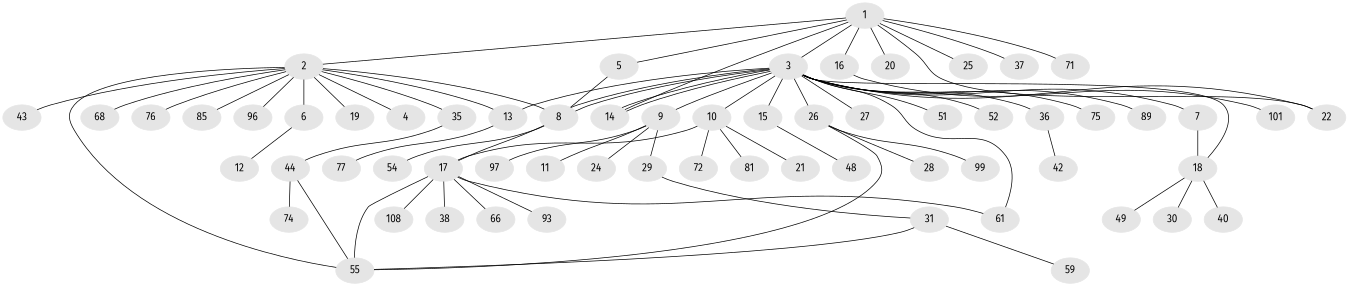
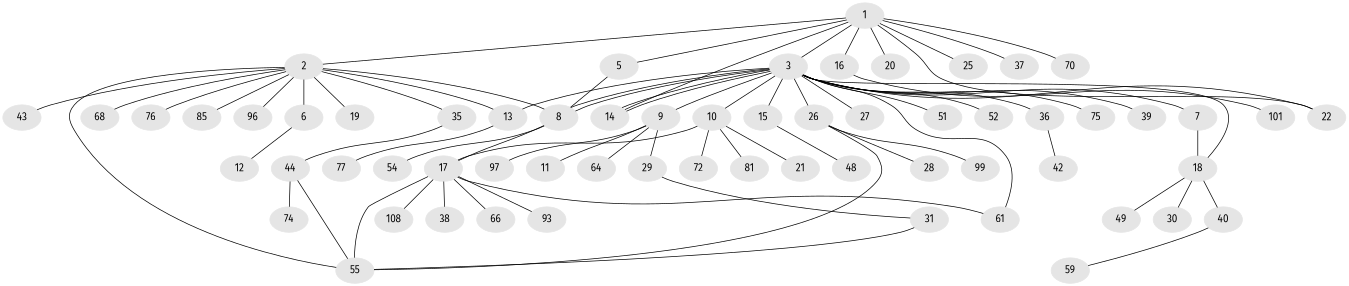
(1070, 67) -> (1070, 67)
(406, 118) -> none
(1147, 118) -> (1147, 118)
(596, 169) -> (596, 169)
(1000, 245) -> (1149, 249)
